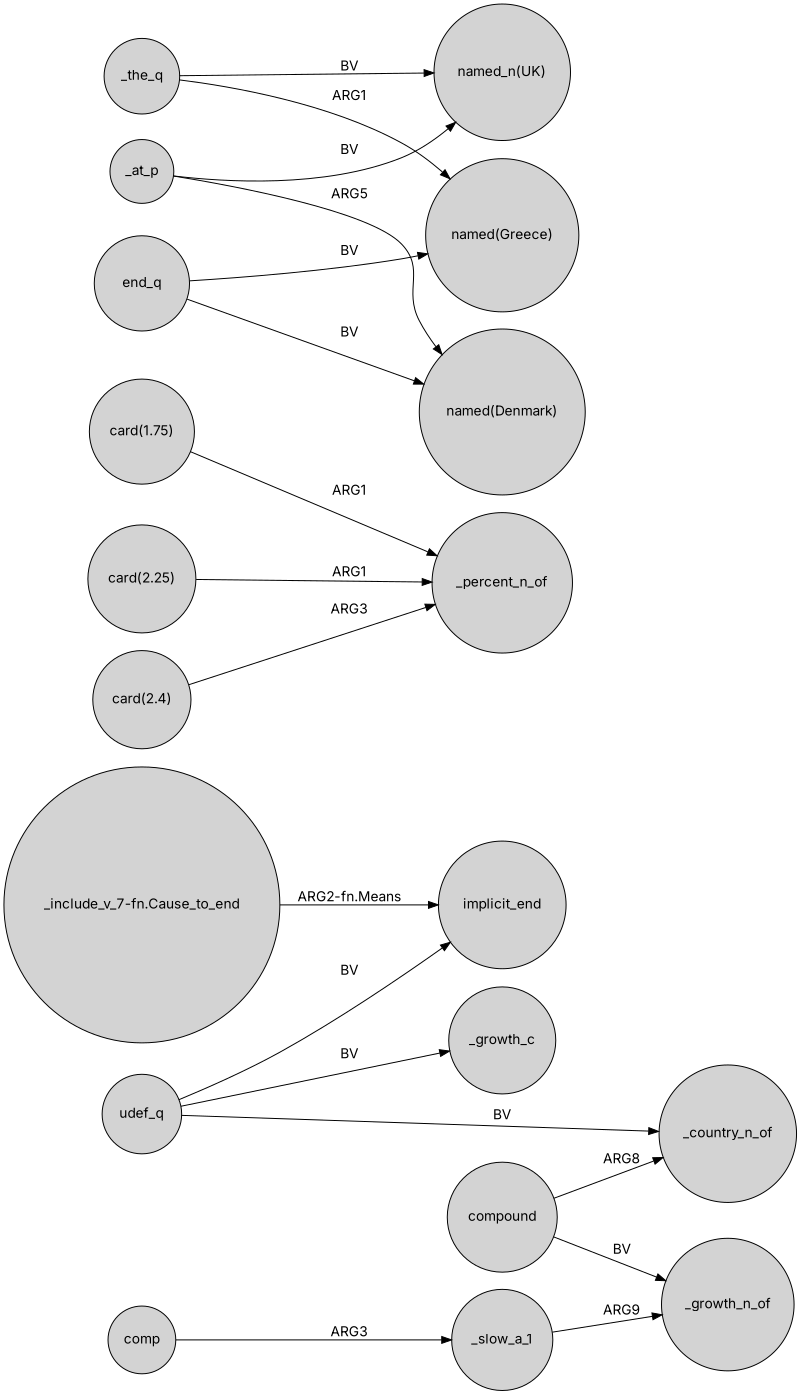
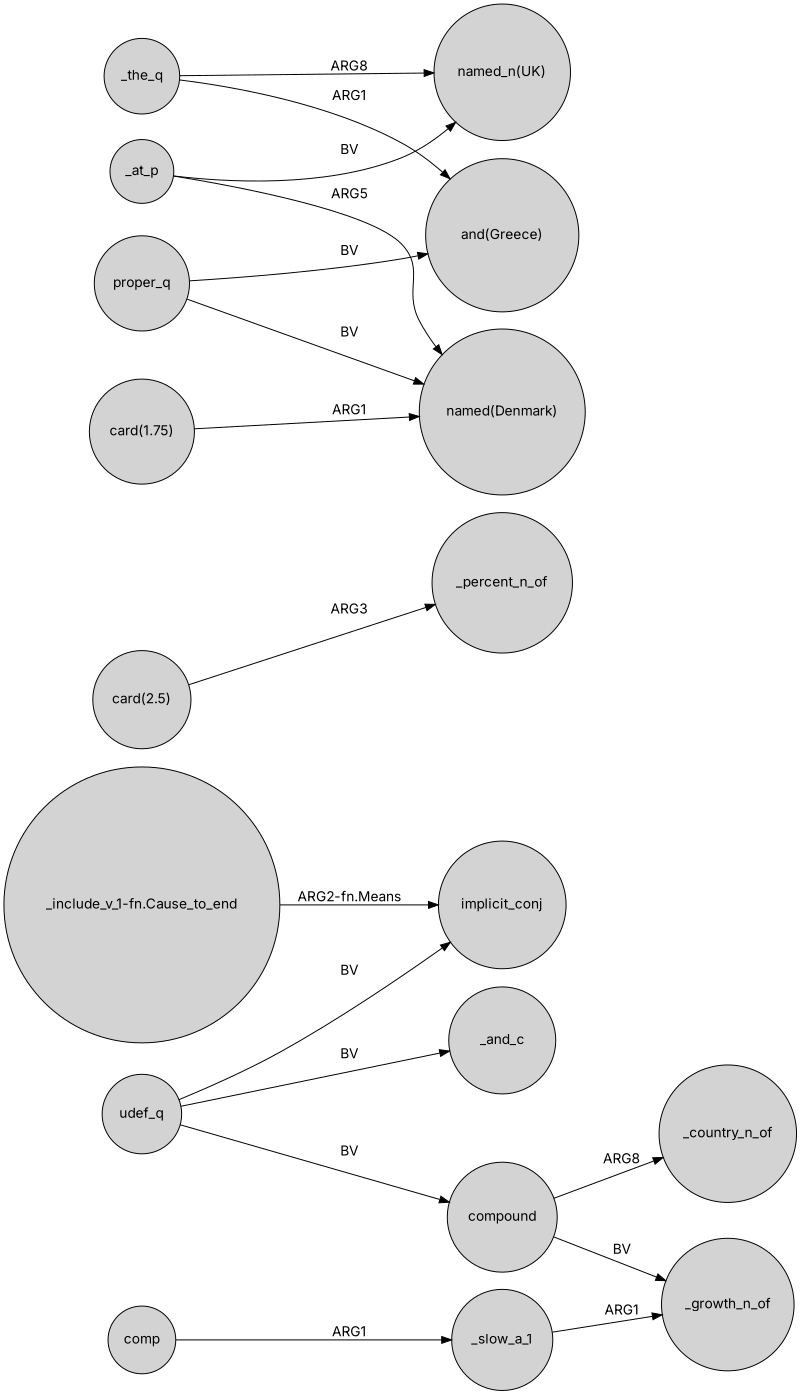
(350, 67) -> (350, 67)
(502, 235) -> (502, 235)
(142, 283) -> (142, 283)
(309, 502) -> (302, 423)
(142, 579) -> none
(142, 700) -> (142, 700)
(142, 905) -> (142, 905)
(502, 905) -> (502, 905)
(502, 1040) -> (502, 1040)
(415, 1123) -> (310, 1162)
(622, 1311) -> (622, 1311)
(350, 1333) -> (350, 1333)
